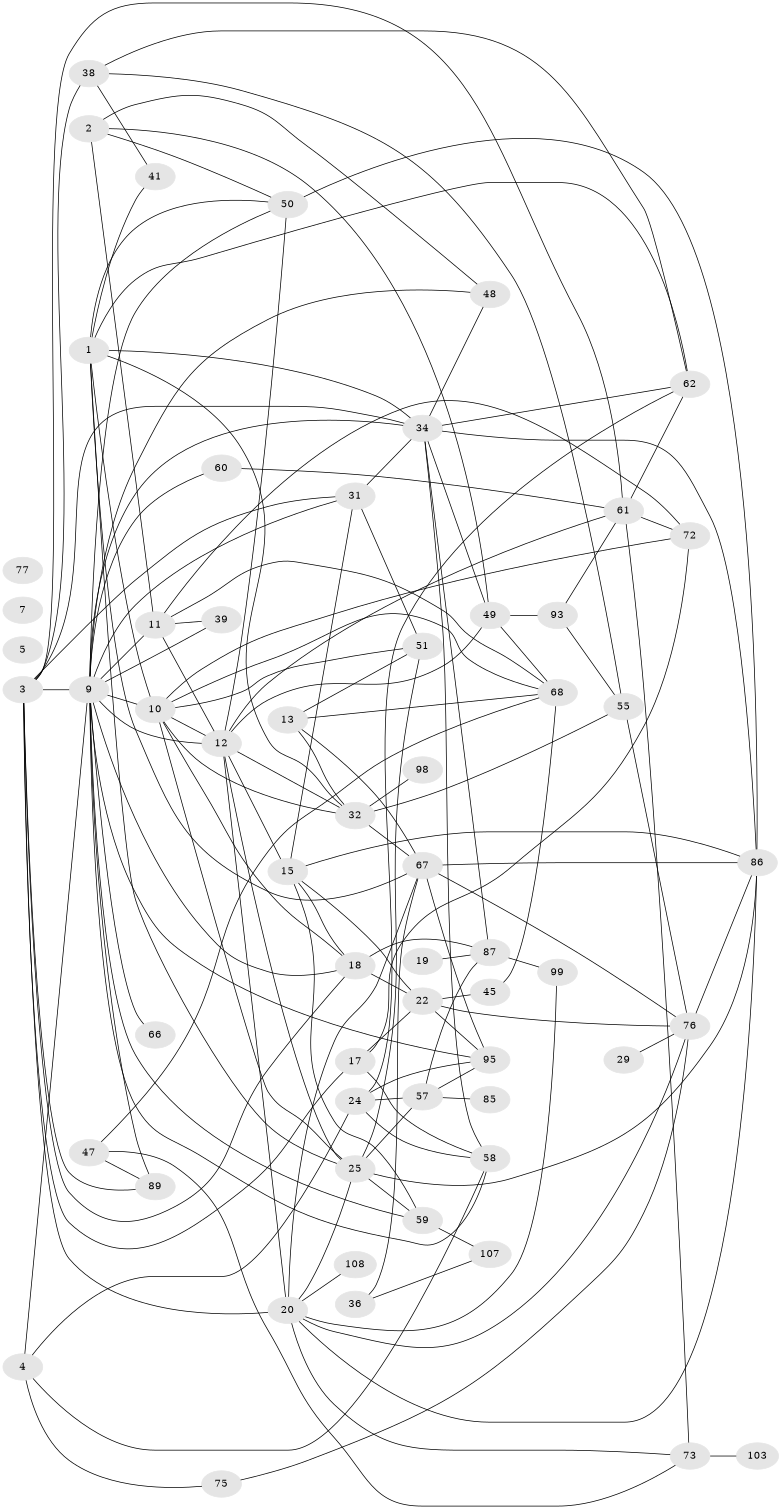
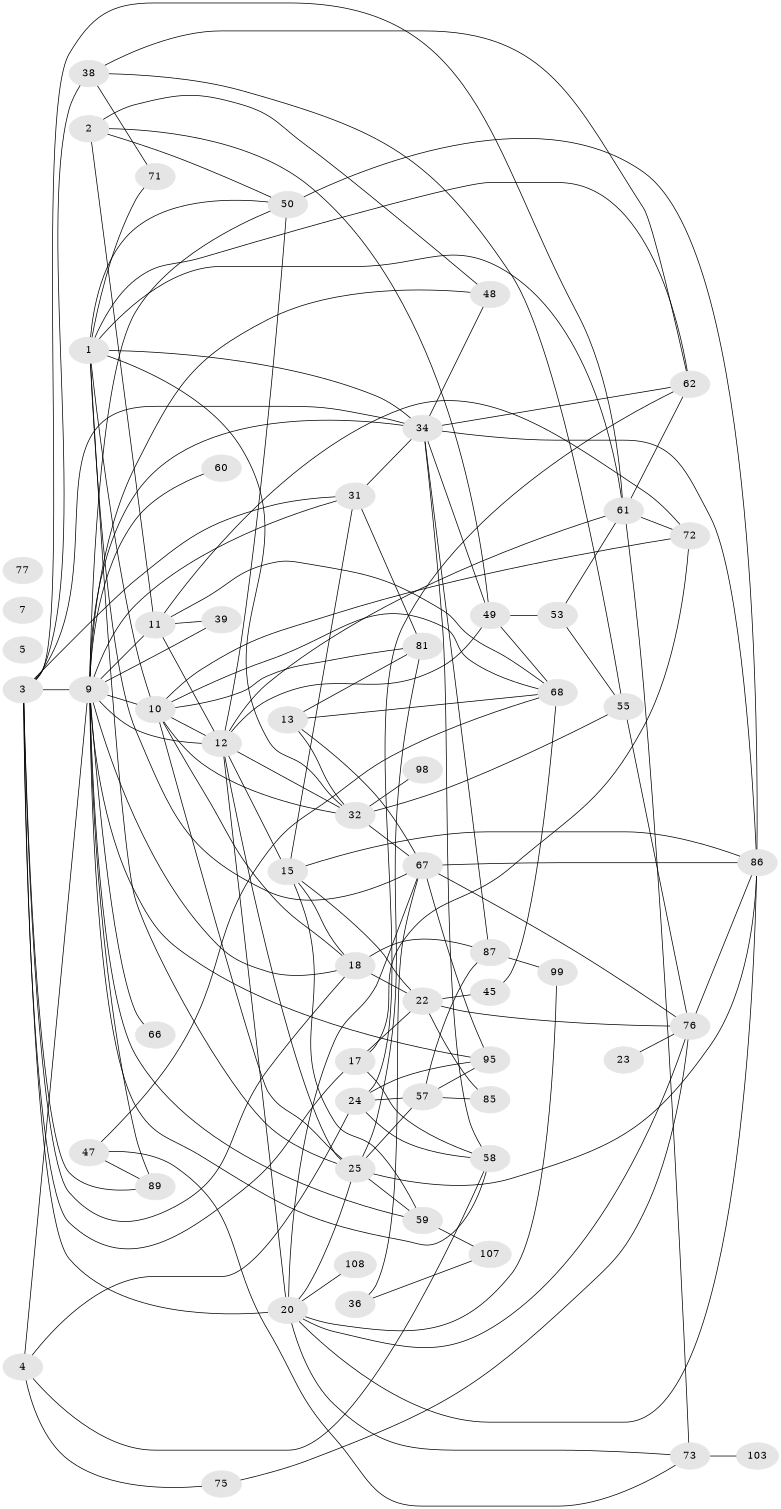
(155, 177) -> (155, 177)
(424, 481) -> (423, 258)
(558, 615) -> (558, 615)
(423, 646) -> (423, 646)
(423, 961) -> none
(461, 1034) -> (447, 1047)
(624, 1060) -> (624, 1060)
